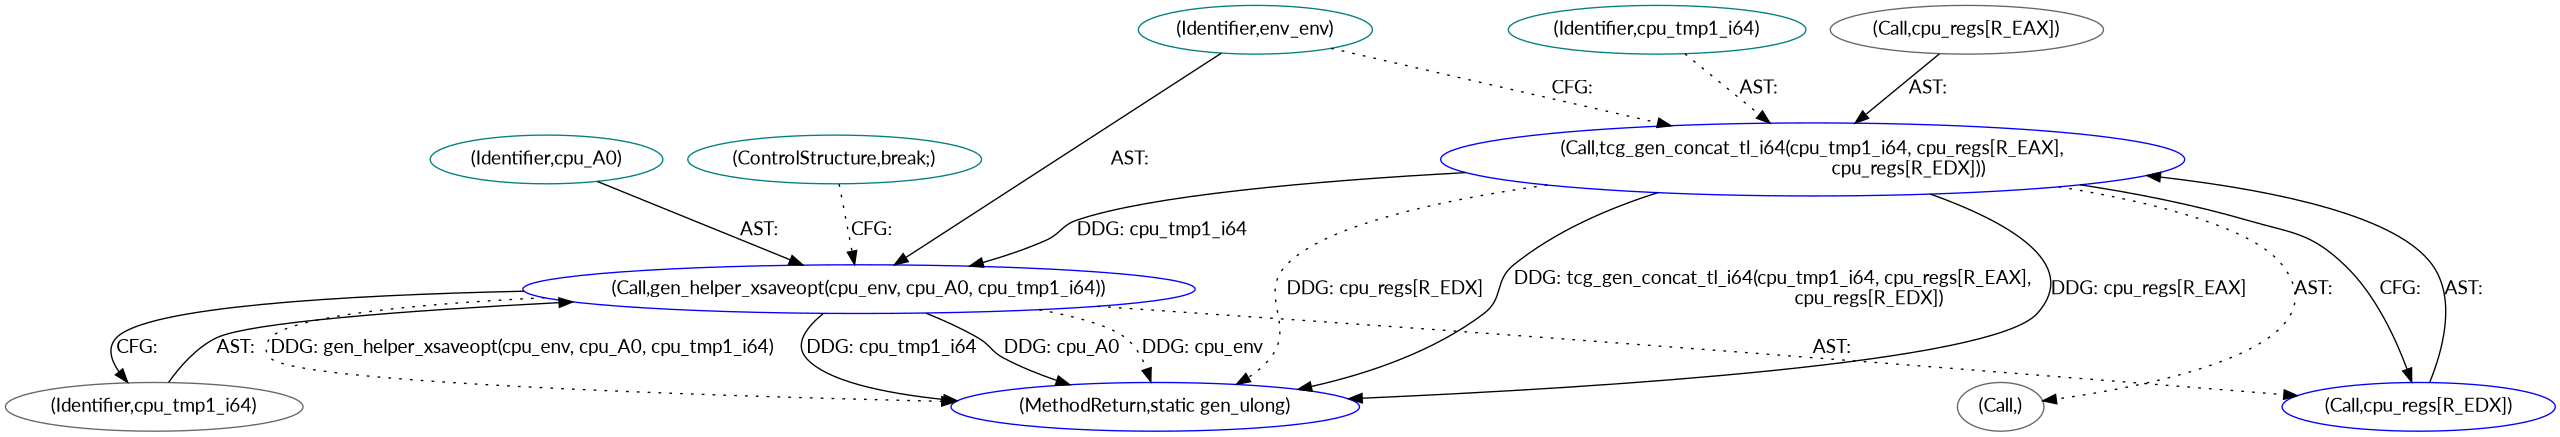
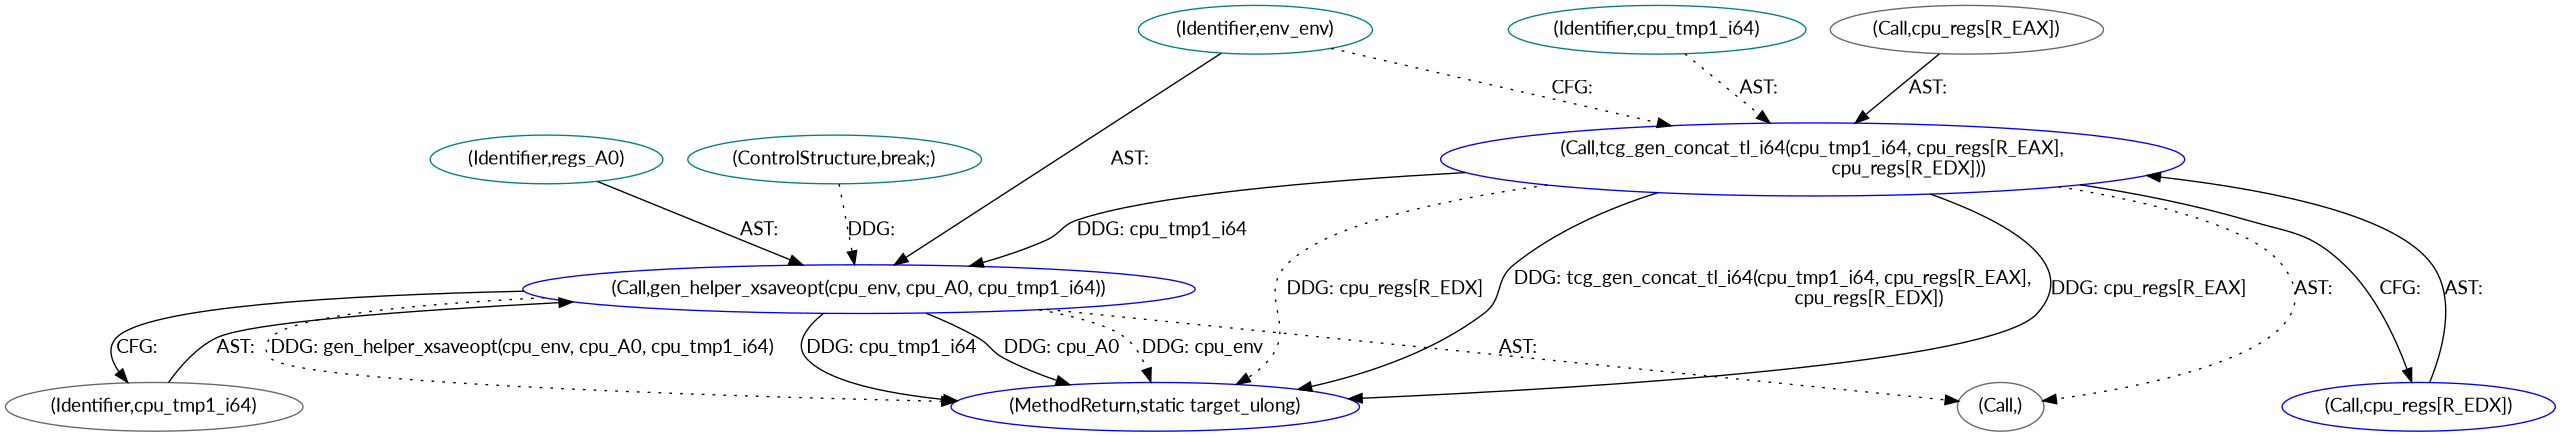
(547, 159) -> (547, 159)
(875, 230) -> (875, 230)
(1691, 348) -> (1496, 355)
(1155, 407) -> (1155, 407)
